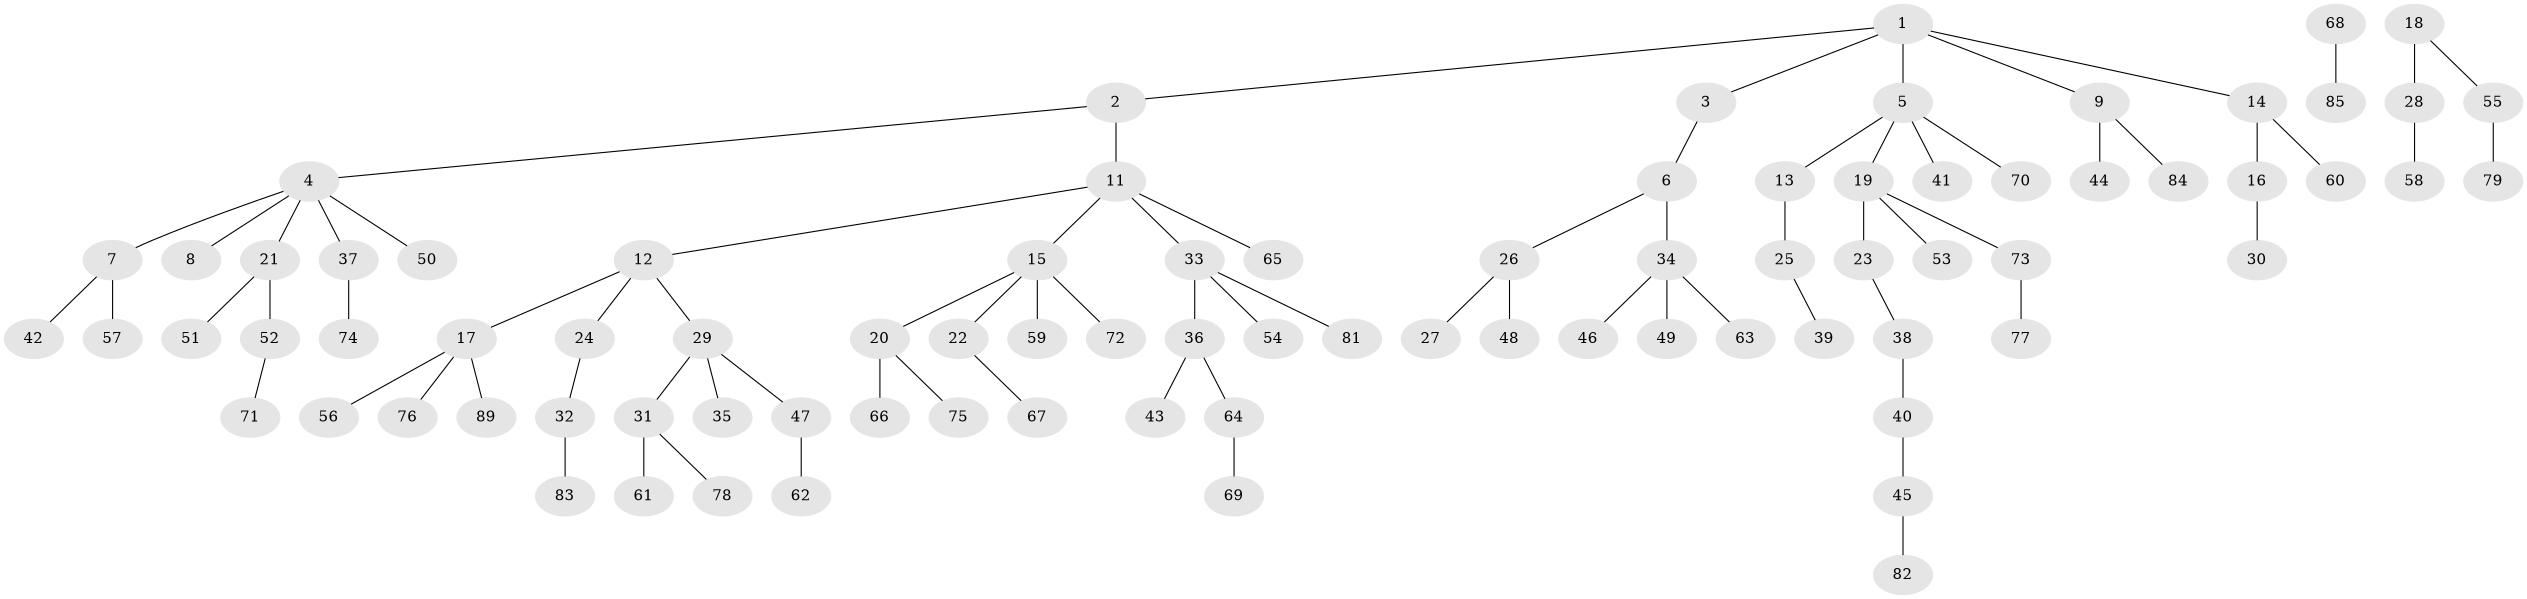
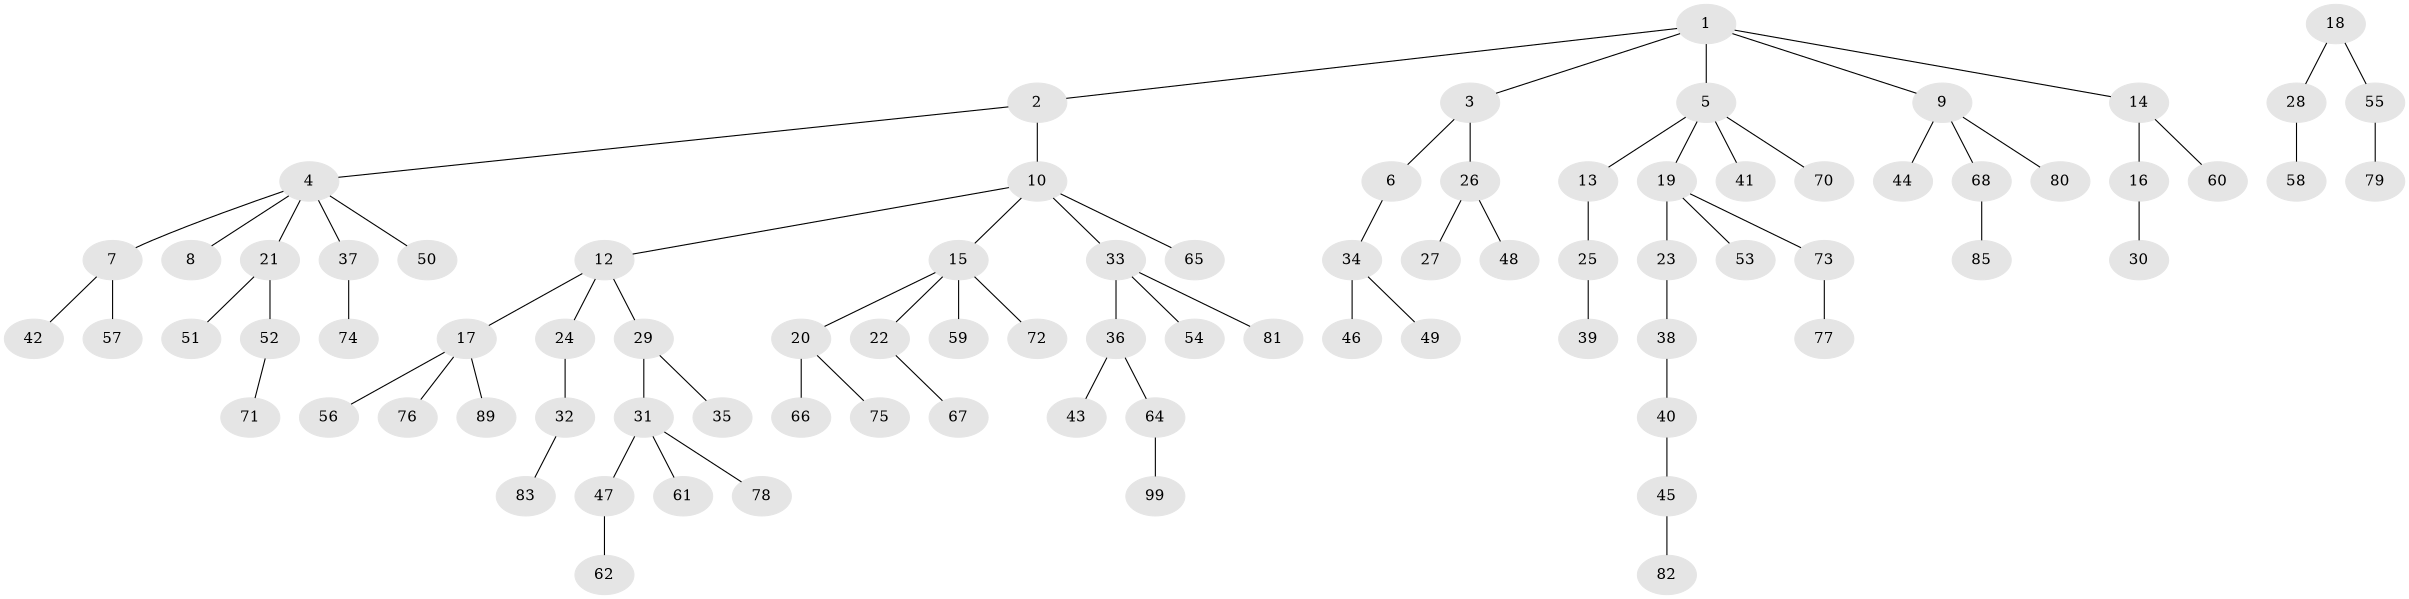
none -> (1962, 142)
(1116, 181) -> (1037, 181)
(2178, 181) -> (2060, 181)
(1588, 221) -> (1470, 142)
(1746, 339) -> none
(752, 378) -> (624, 457)
(1234, 496) -> (1155, 496)
